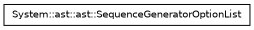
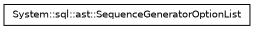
(127, 15) -> (127, 15)
